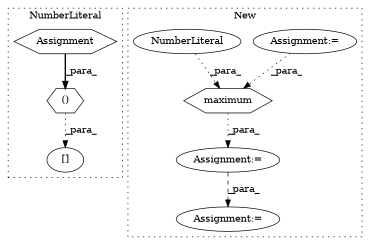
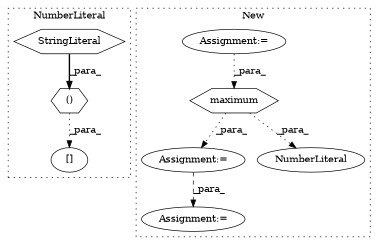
(65, 42) -> (69, 42)
(206, 68) -> (270, 128)
